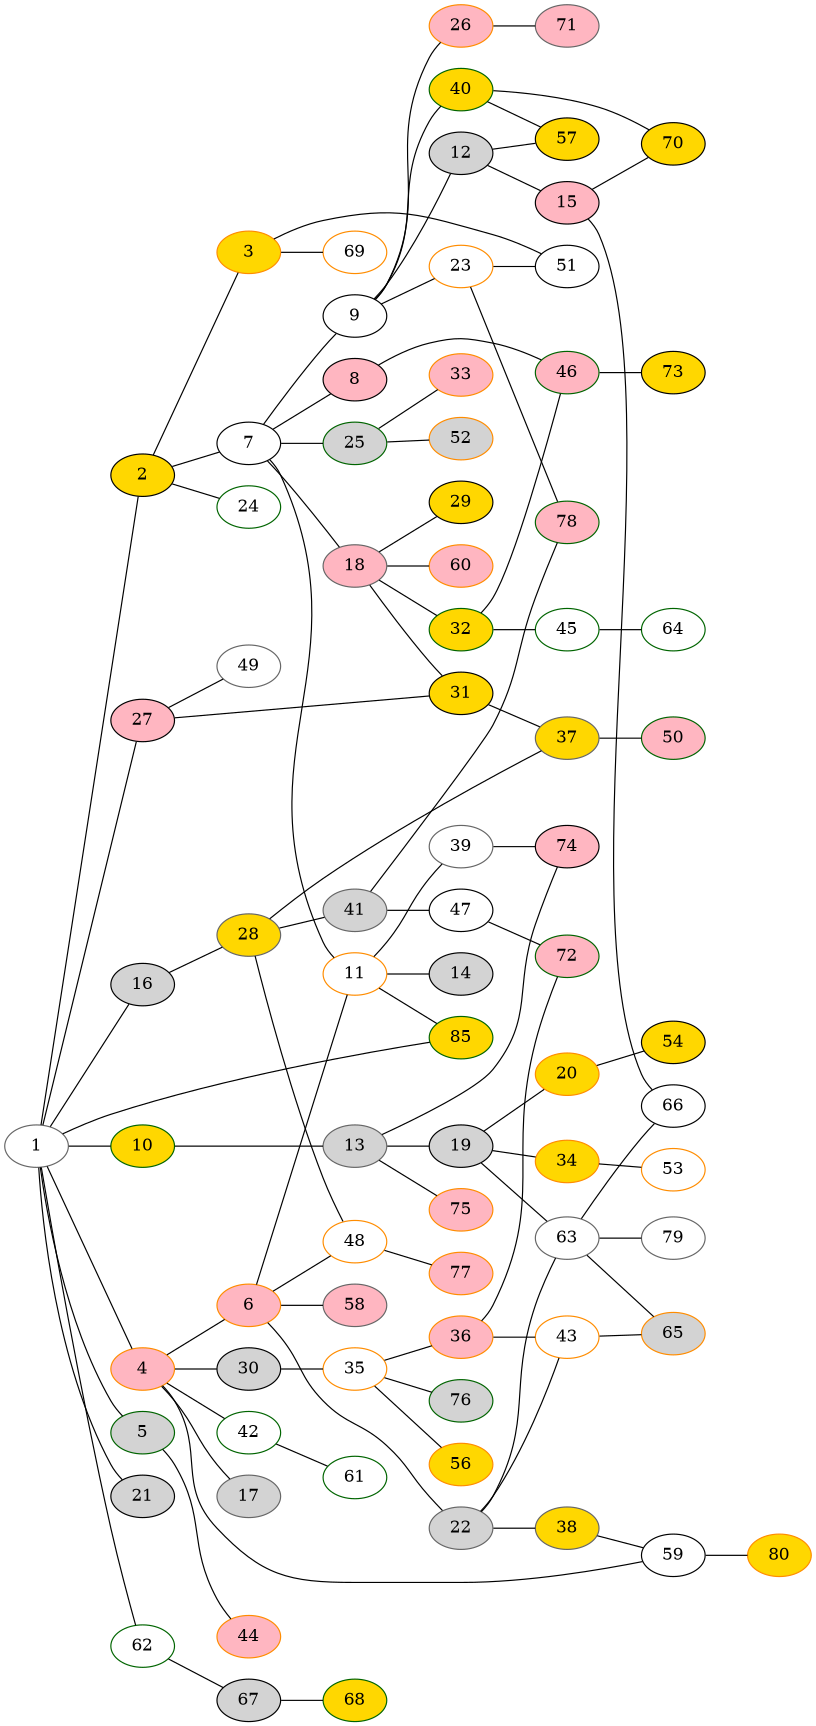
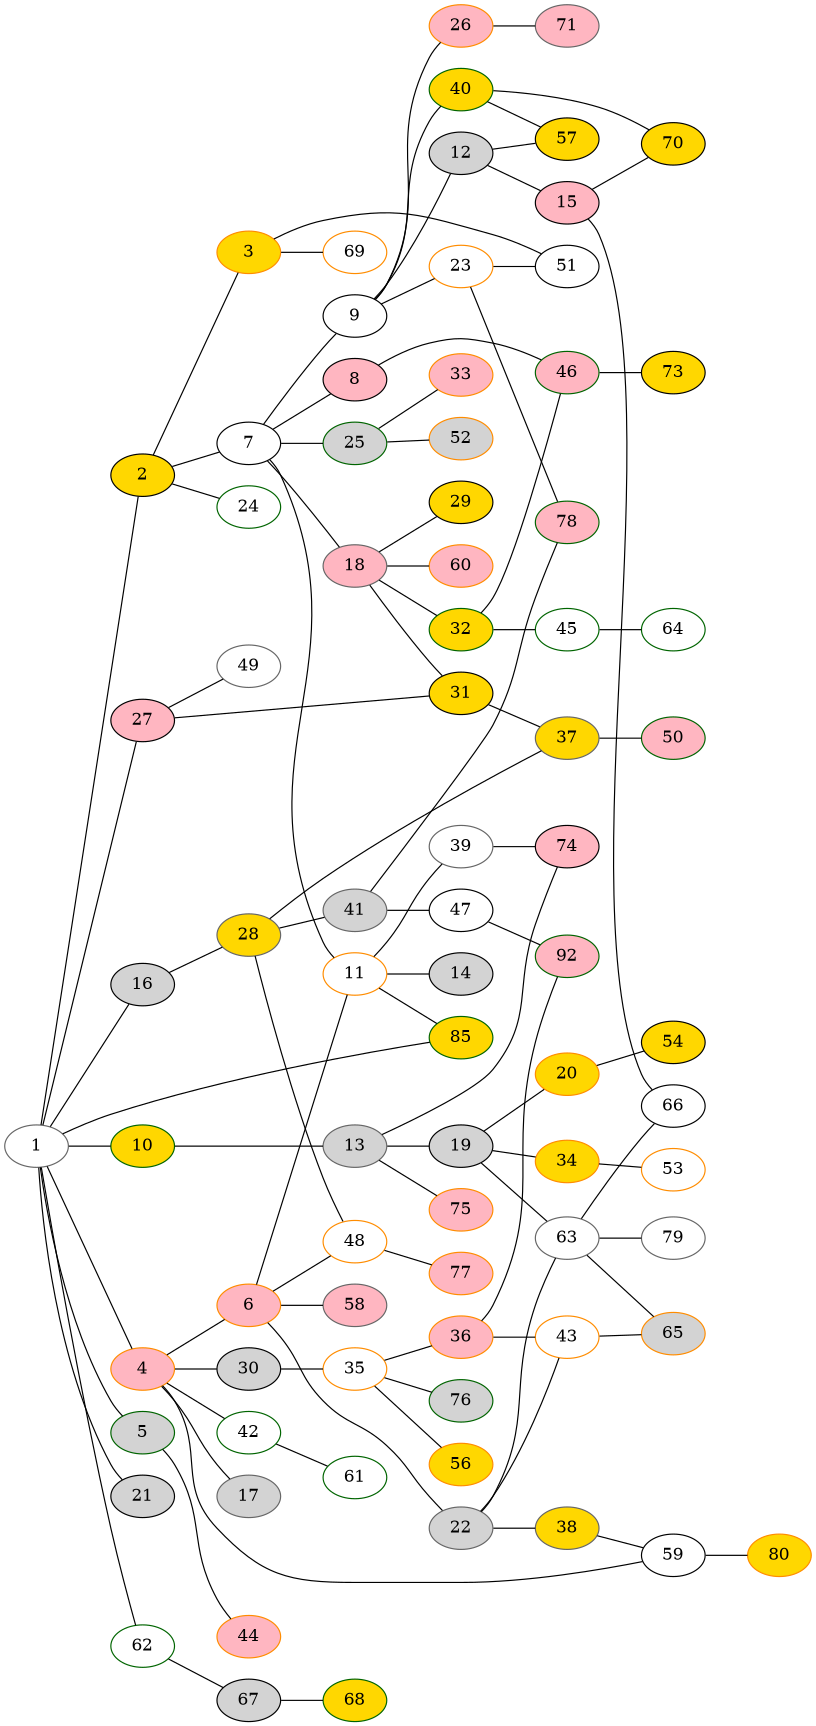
(567, 956) -> (567, 956)
